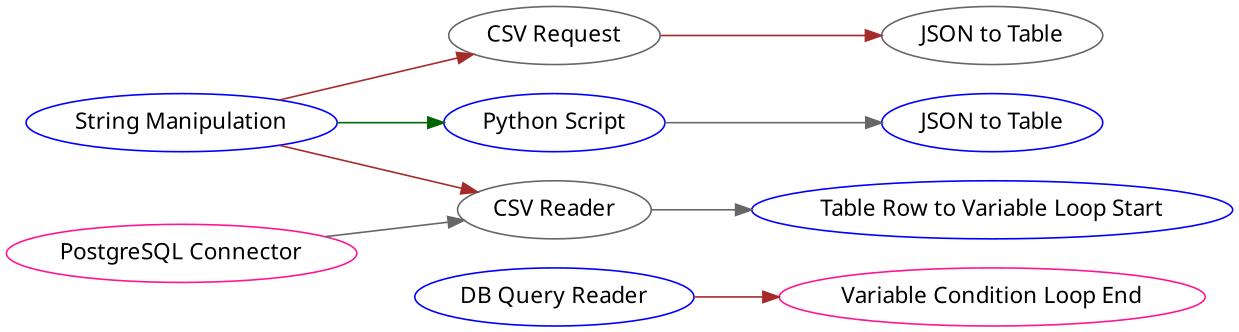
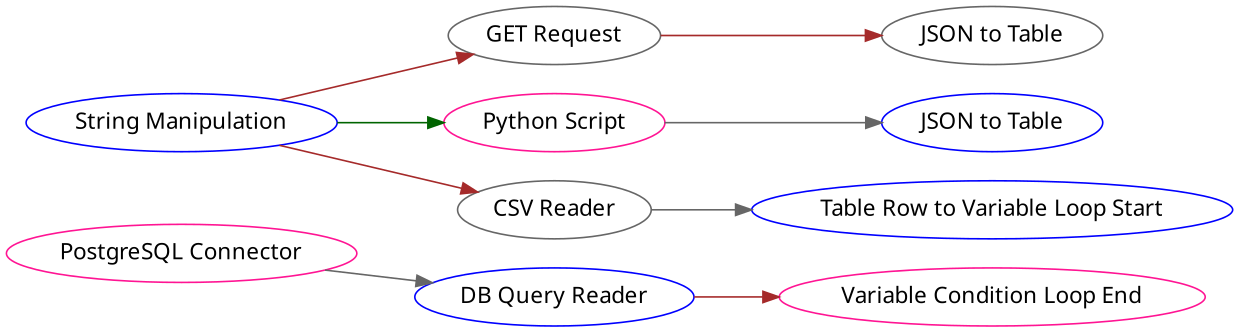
(554, 36) -> (554, 36)
(554, 123) -> (554, 123)
(386, 229) -> (371, 275)
